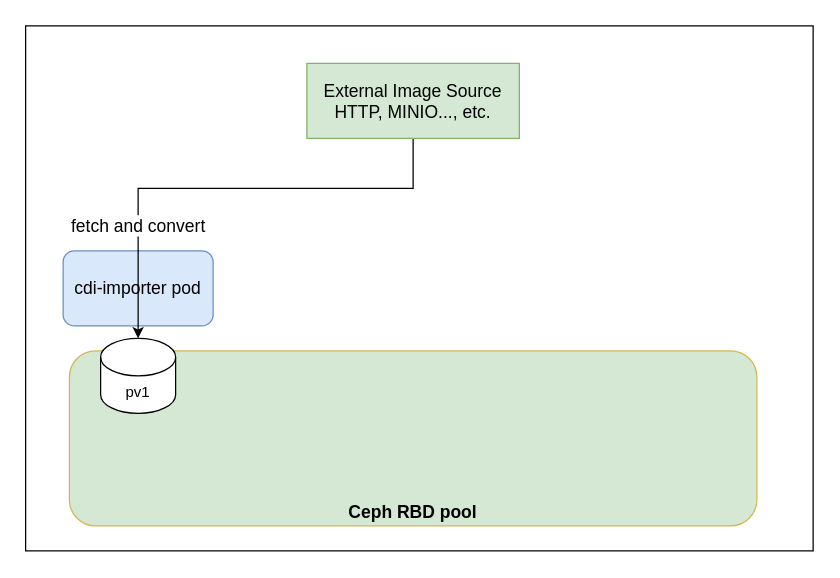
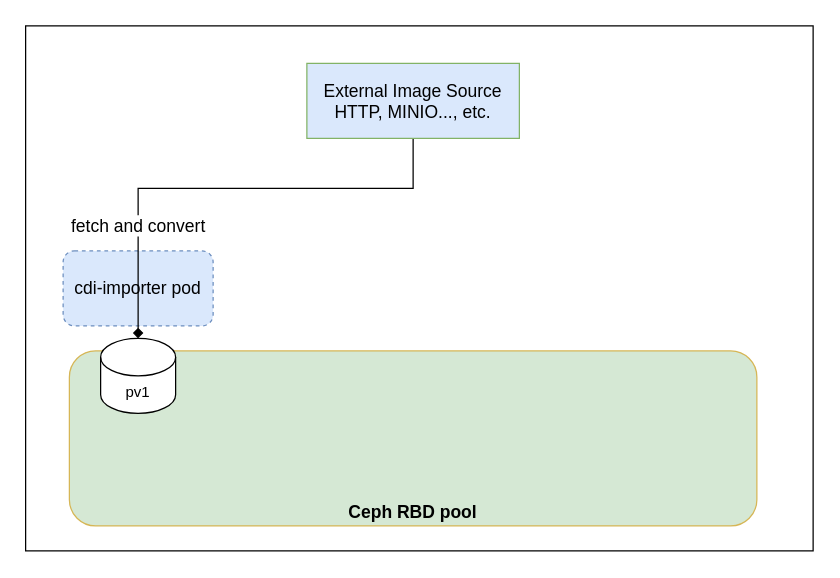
(413, 101) -> (413, 101)
(138, 288) -> (138, 288)
(138, 328) -> (138, 327)
